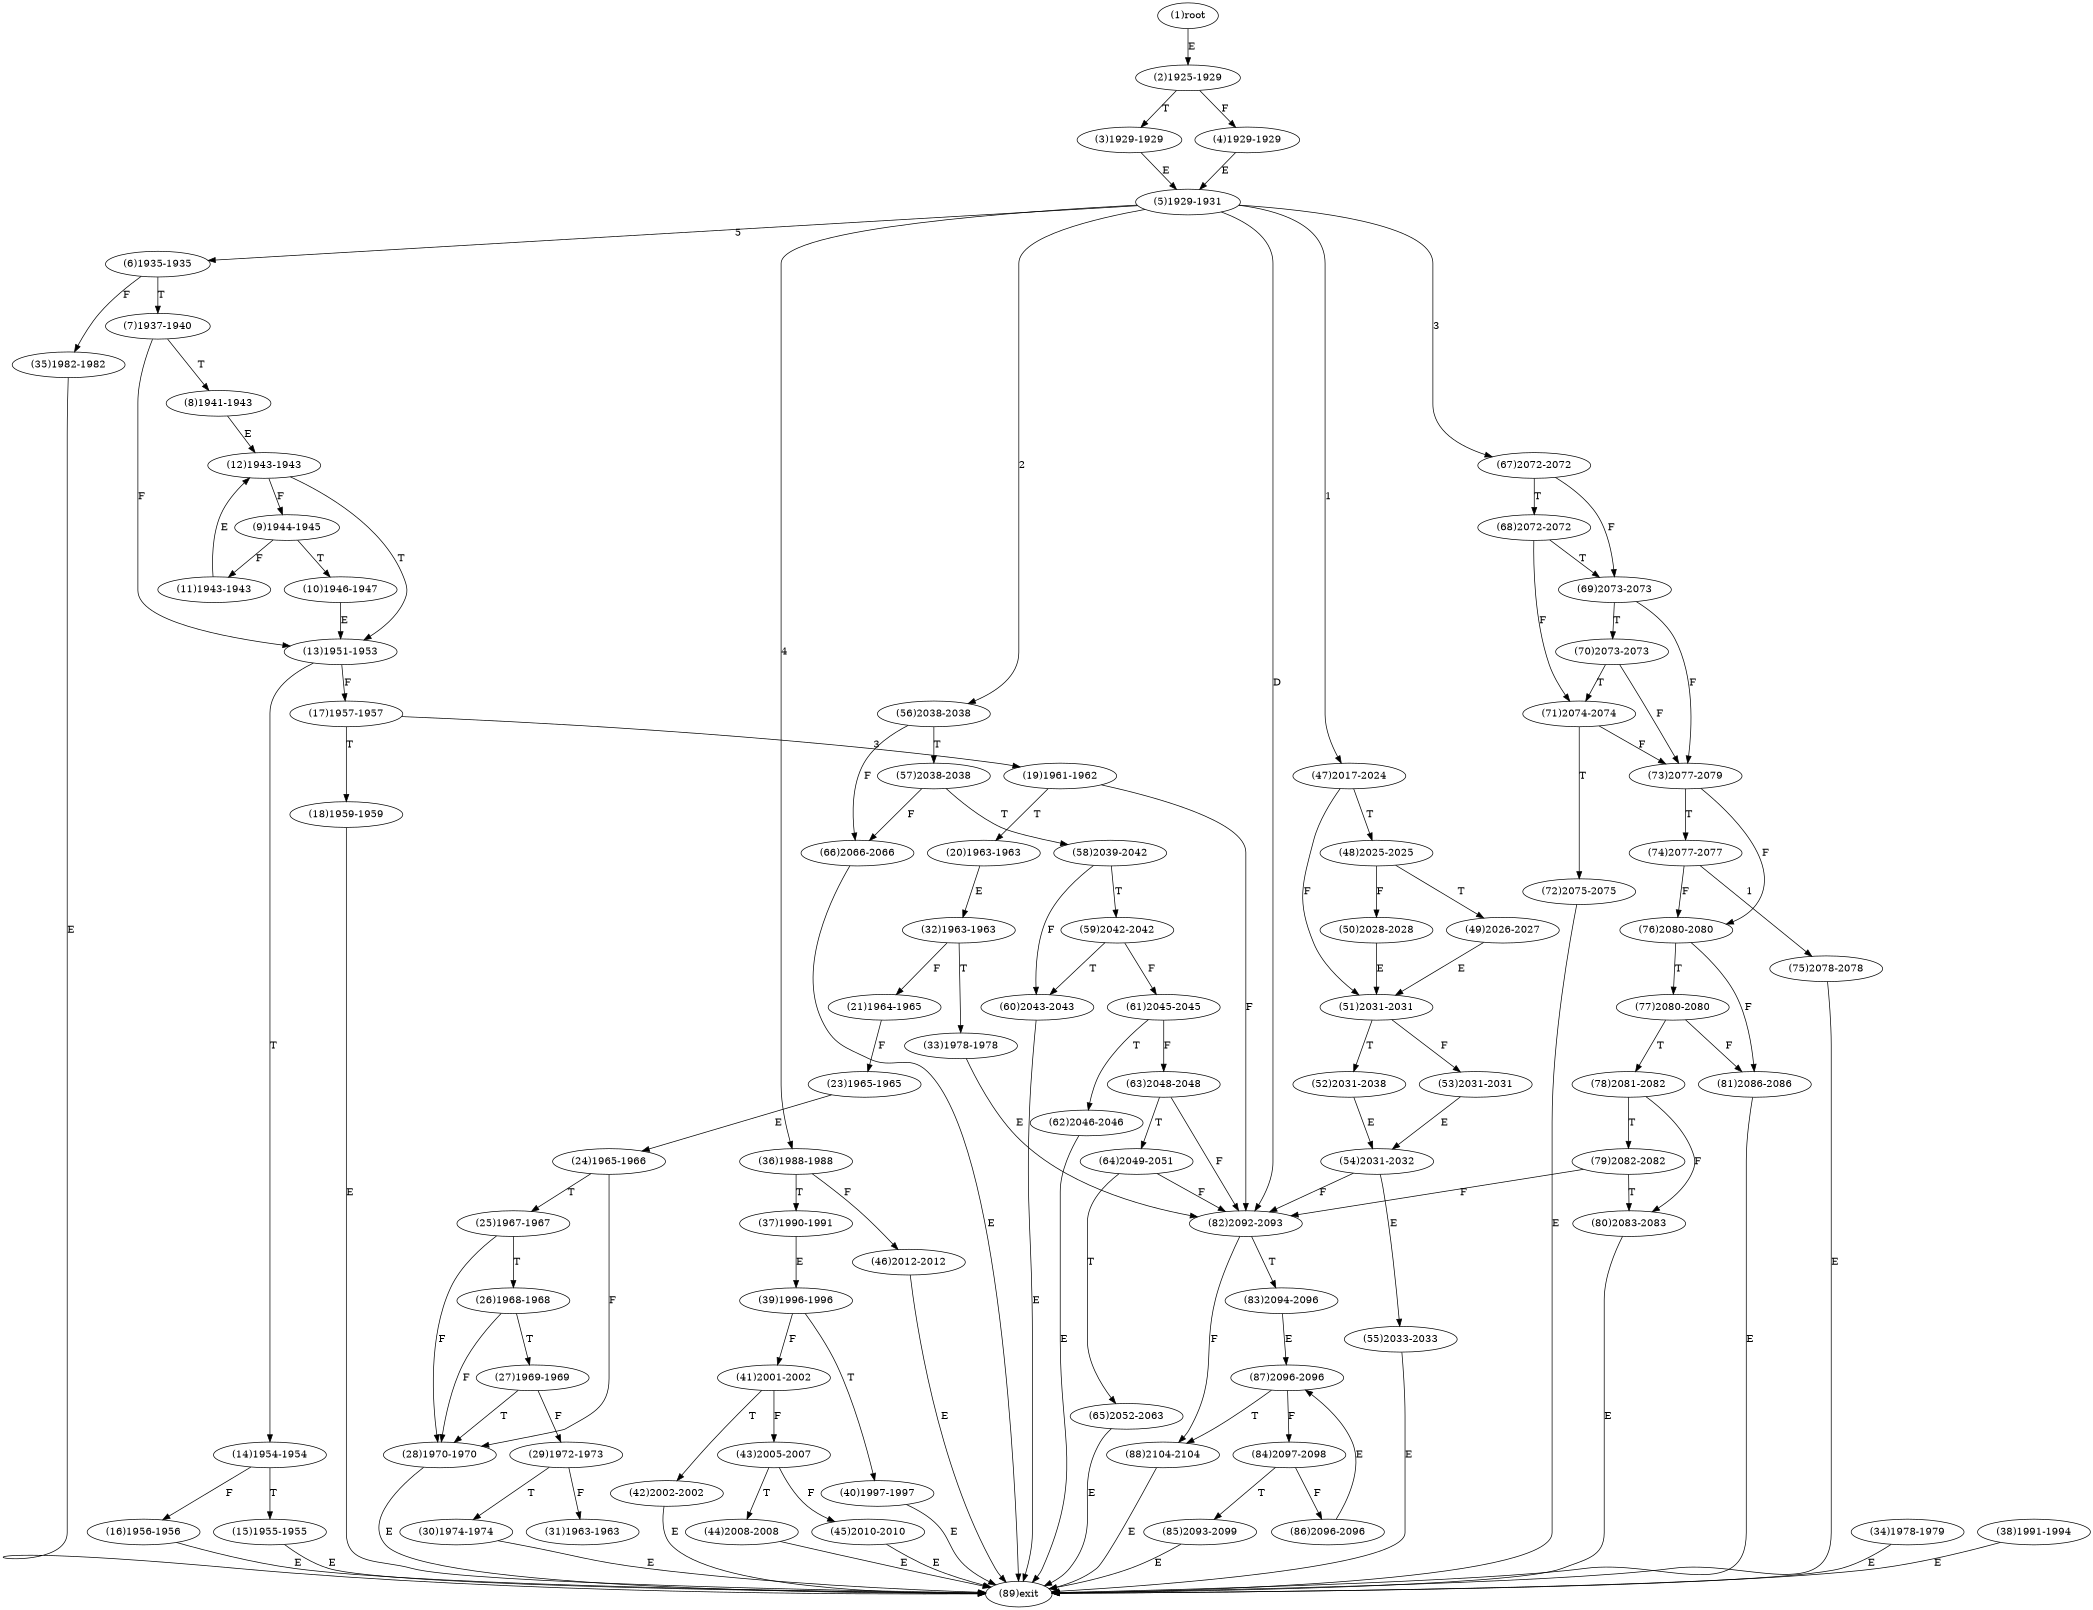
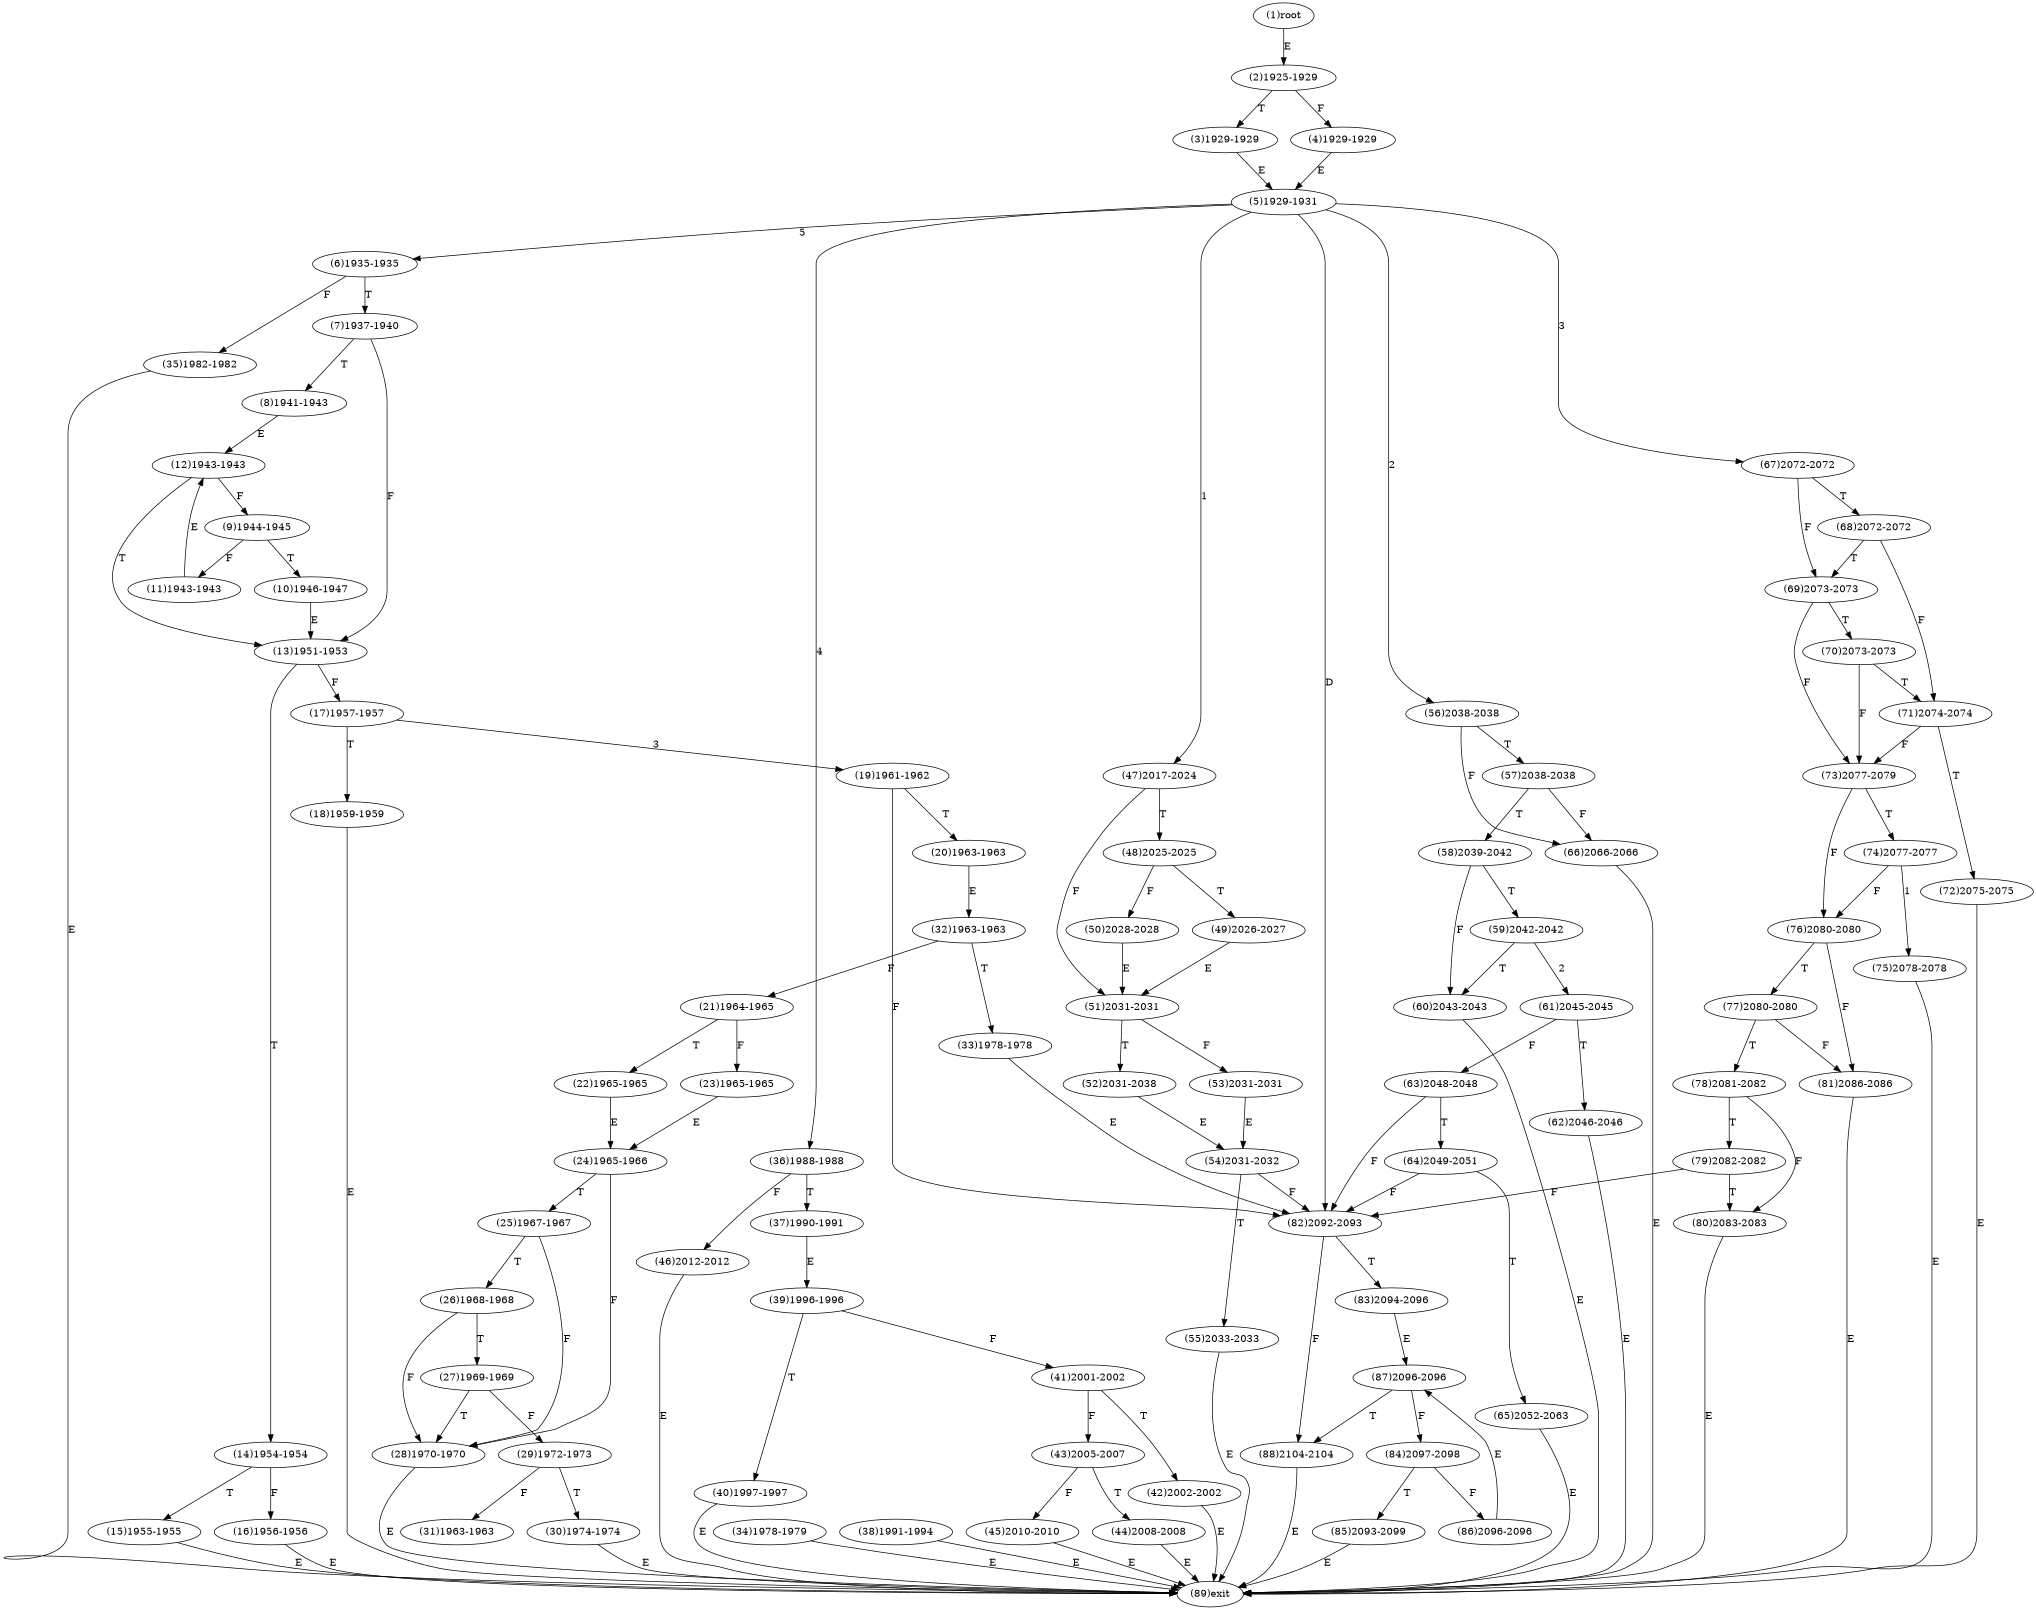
(1152, 969) -> (1562, 969)
none -> (611, 1084)
(1394, 1224) -> (1241, 1224)
